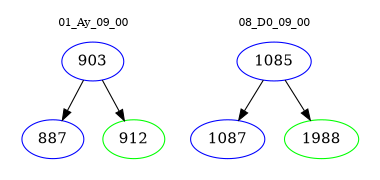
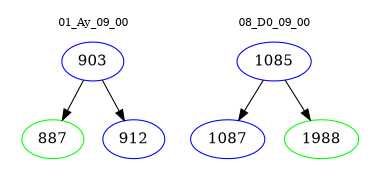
(53, 139) -> (53, 139)
(134, 139) -> (134, 139)
